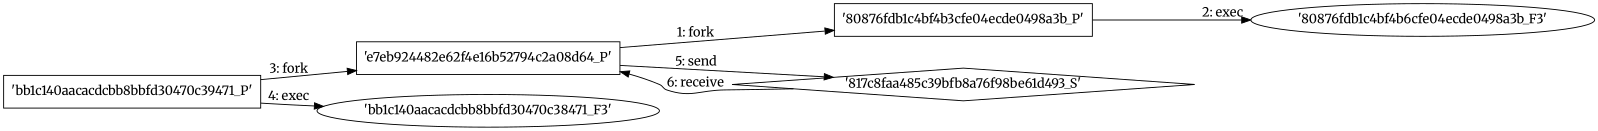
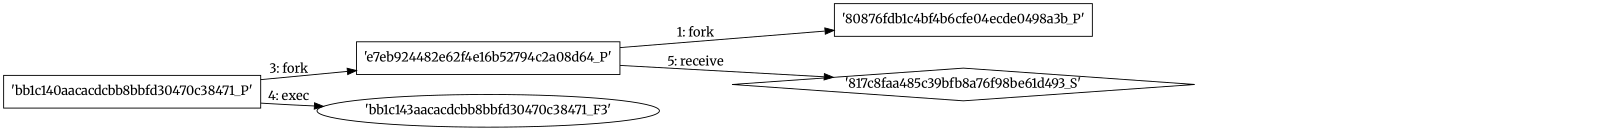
(963, 20) -> (963, 20)
(1423, 20) -> none
(696, 62) -> (696, 62)
(709, 91) -> none
(132, 92) -> (132, 92)
(488, 111) -> (488, 111)
